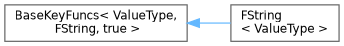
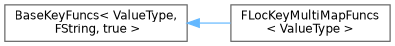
(285, 23) -> (311, 23)
